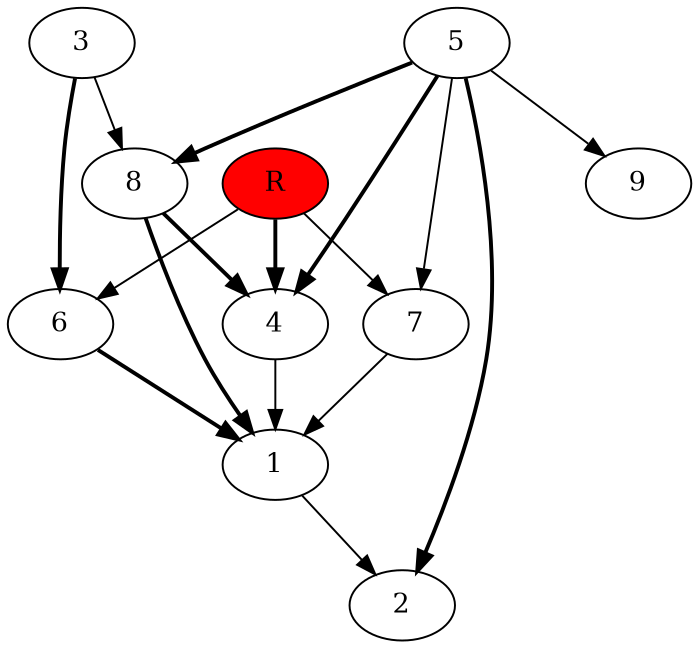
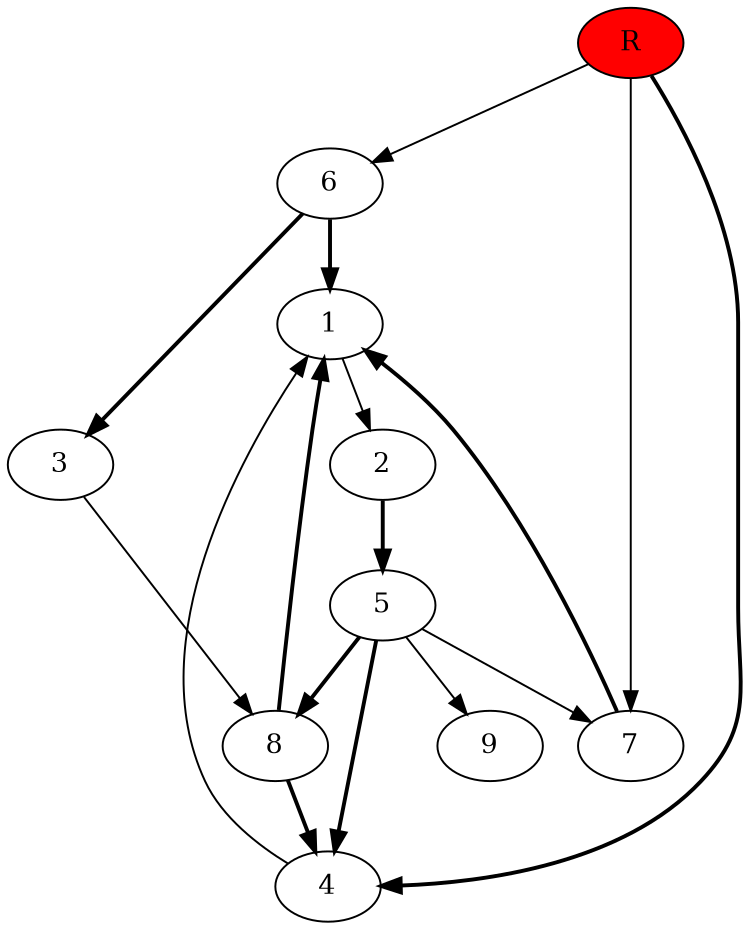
(62, 173) -> (202, 317)
(491, 319) -> (383, 525)
(353, 387) -> (519, 523)
